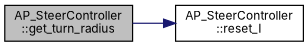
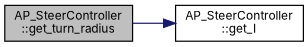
(239, 23) -> (239, 23)
